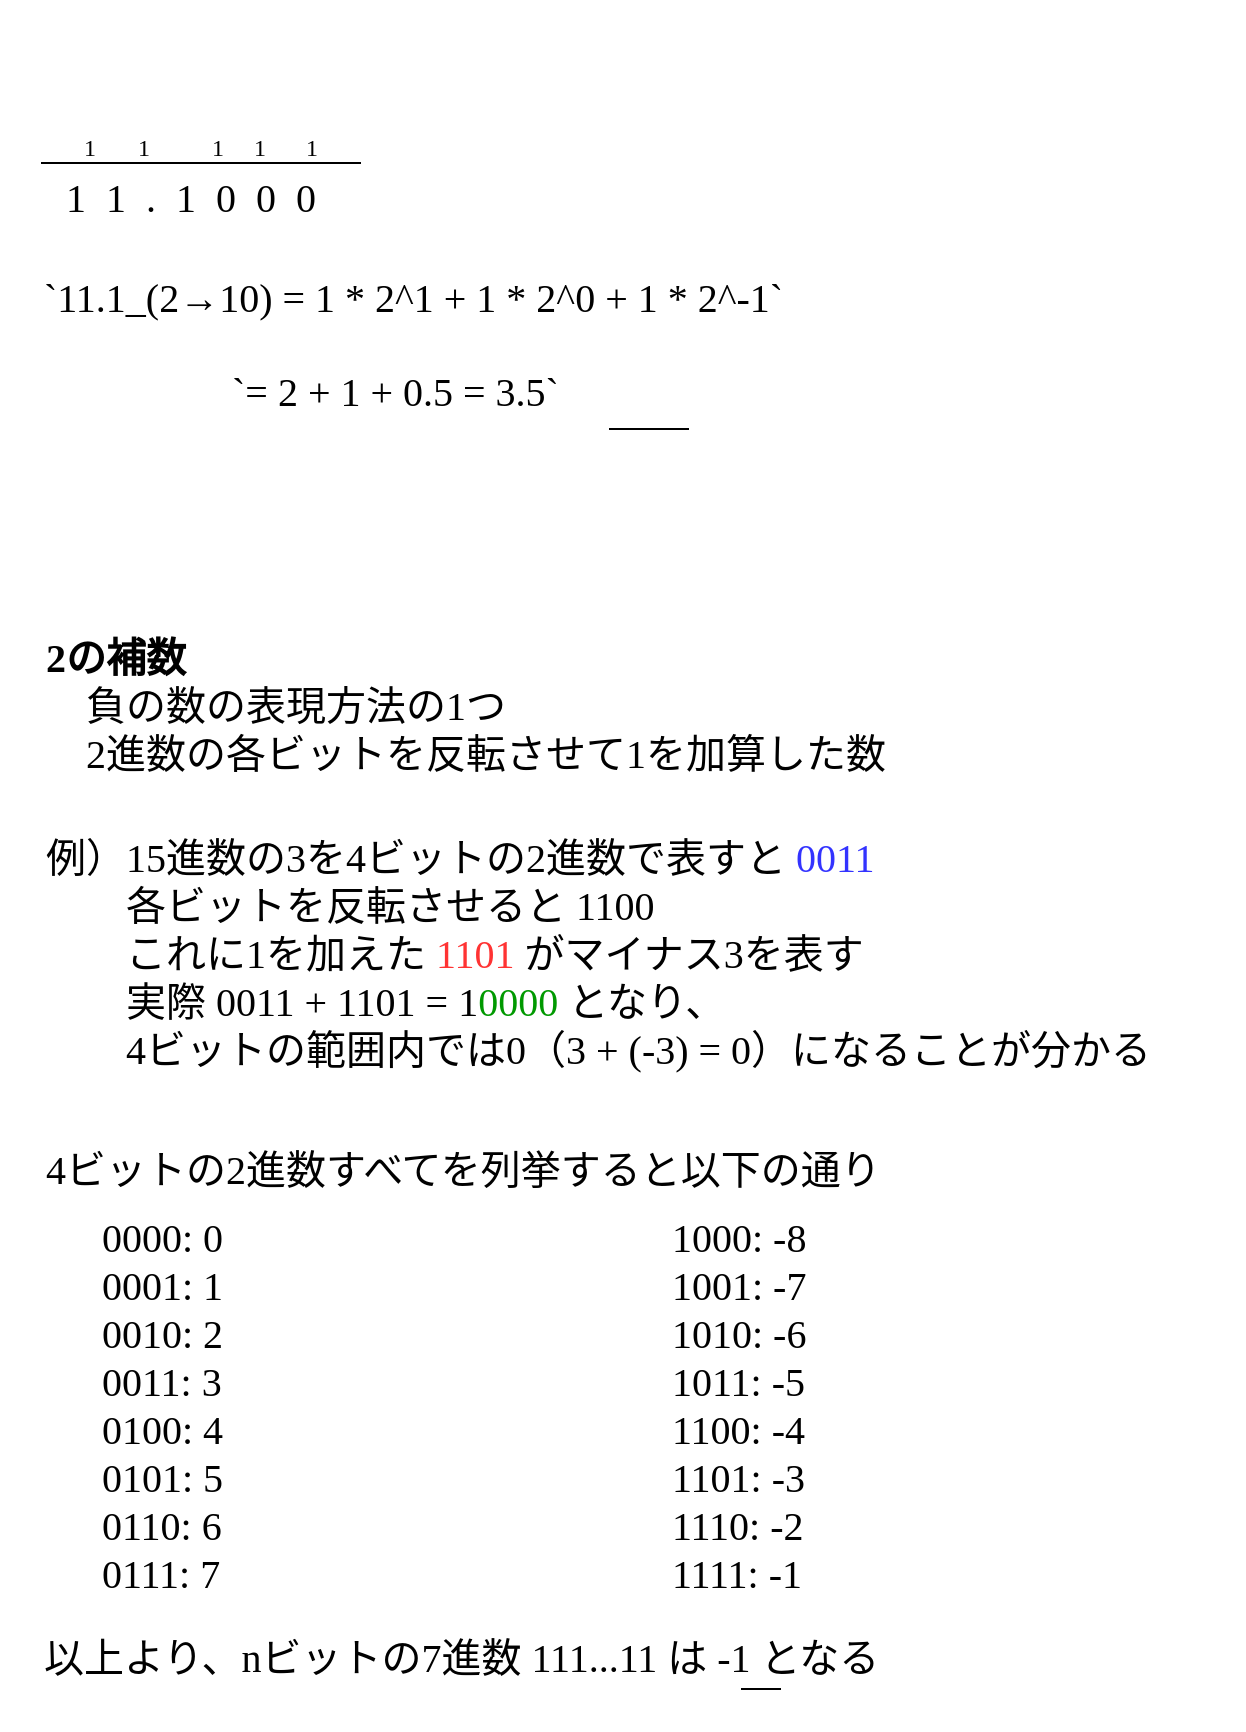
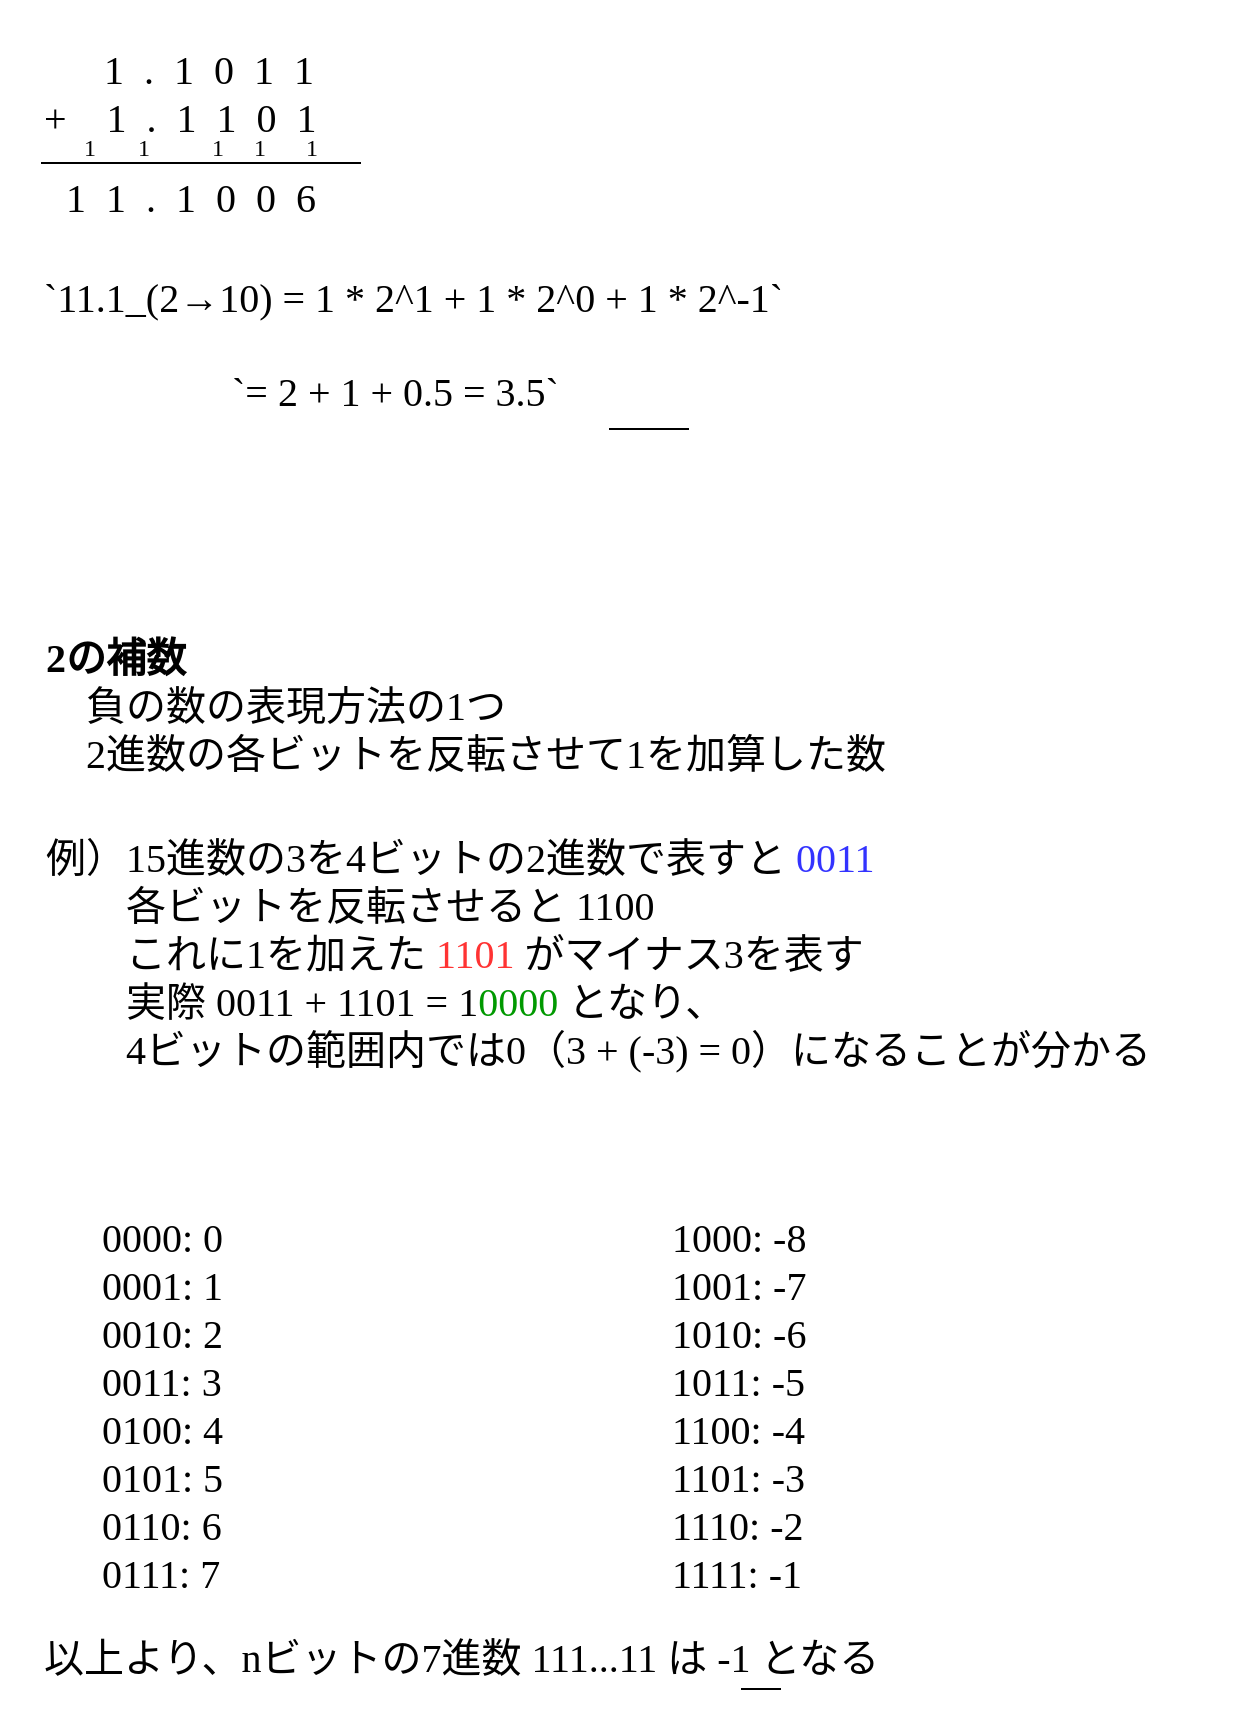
none -> (211, 81)
(173, 189) -> (173, 189)
(483, 1161) -> none
